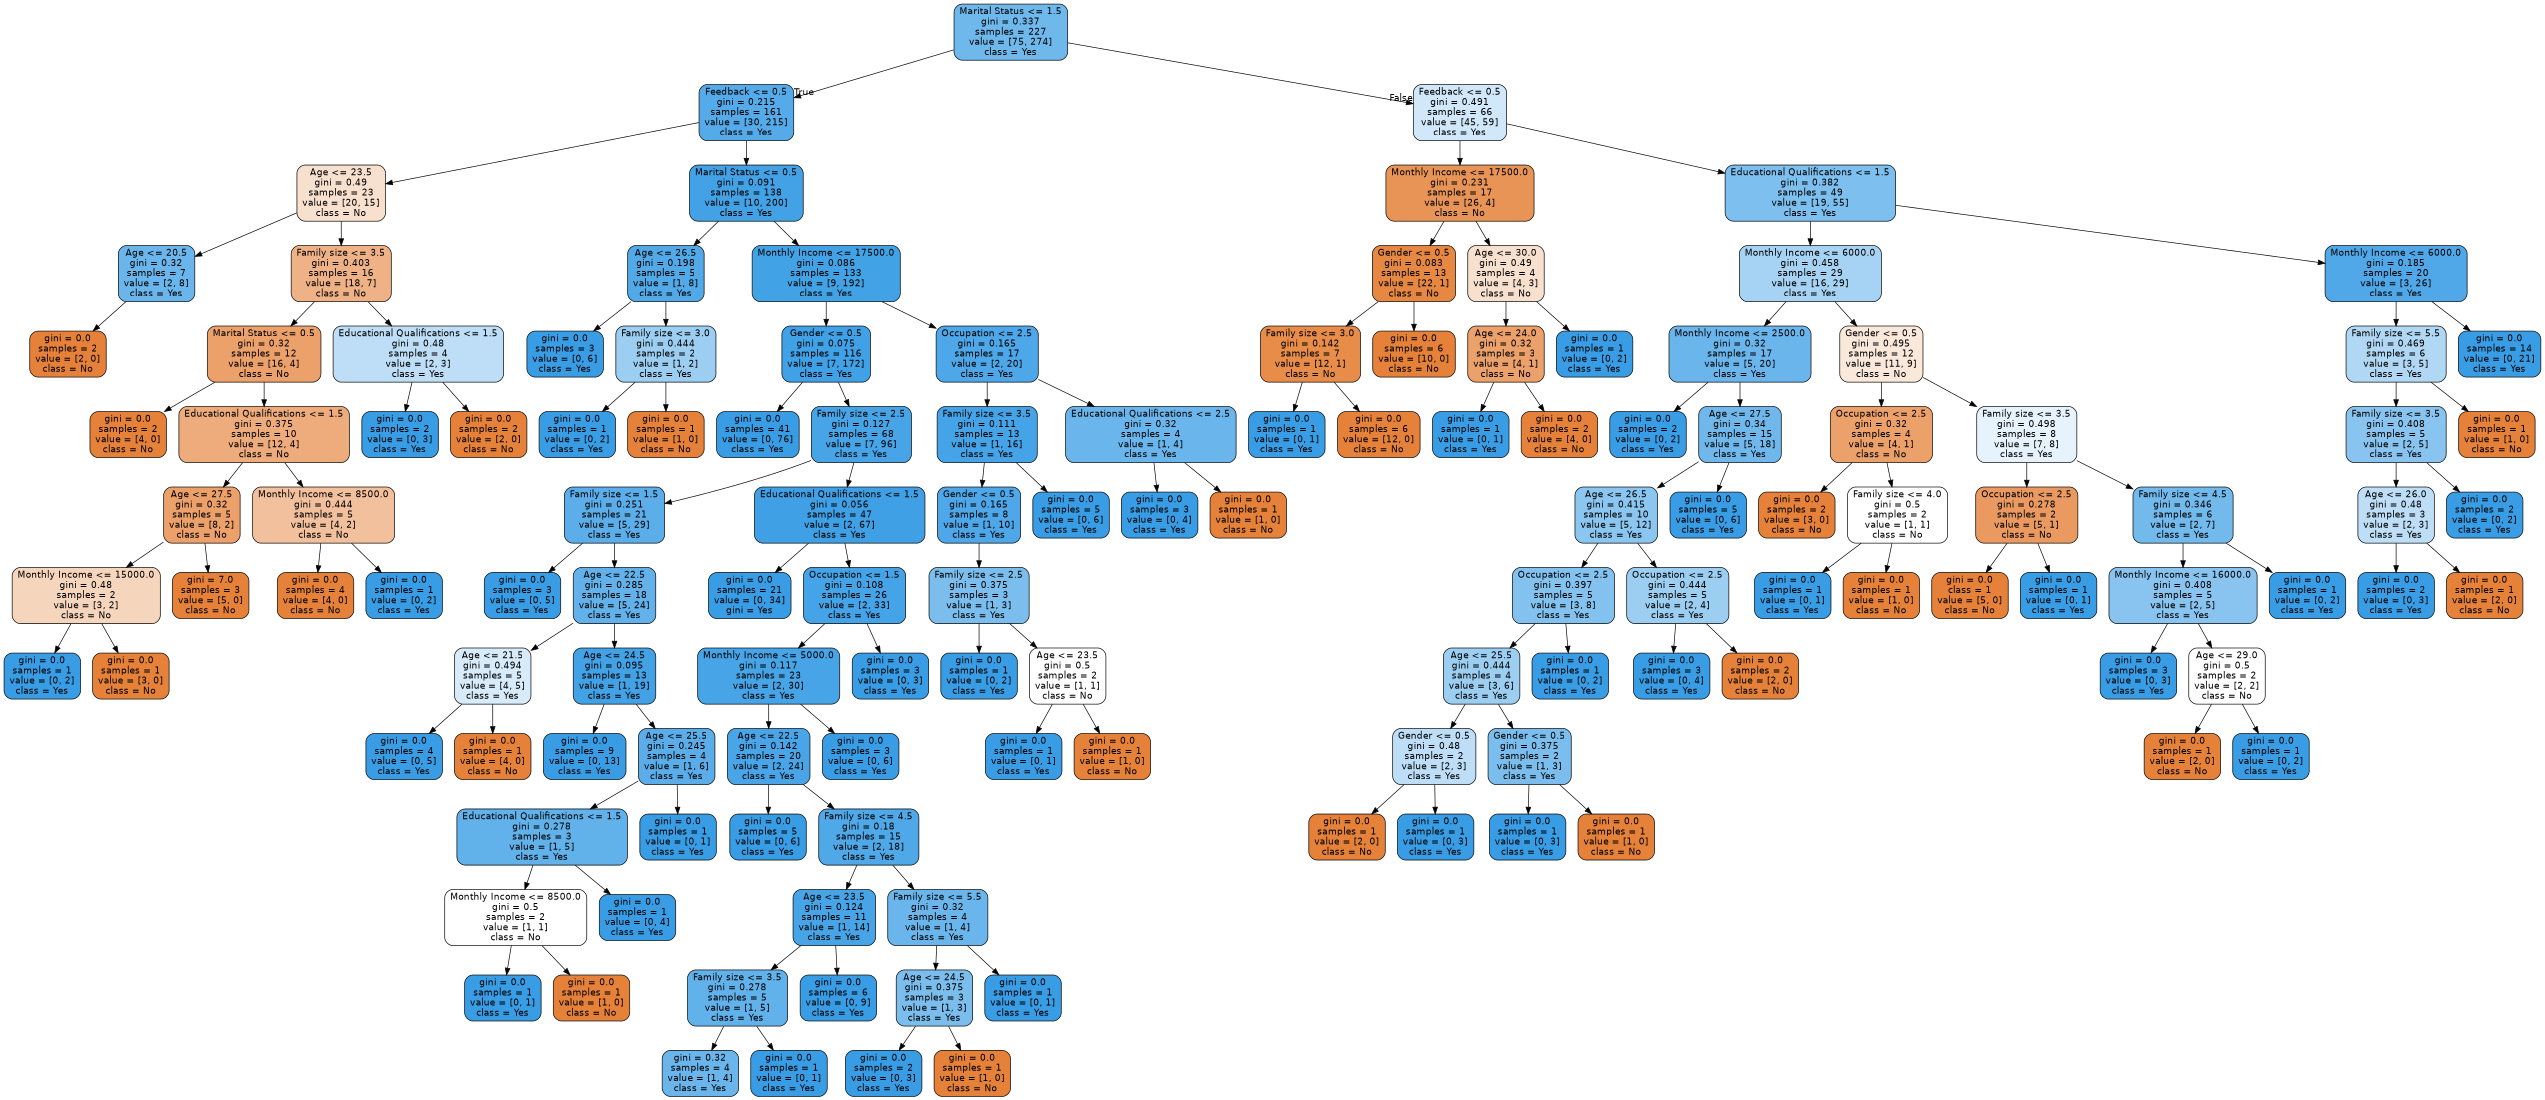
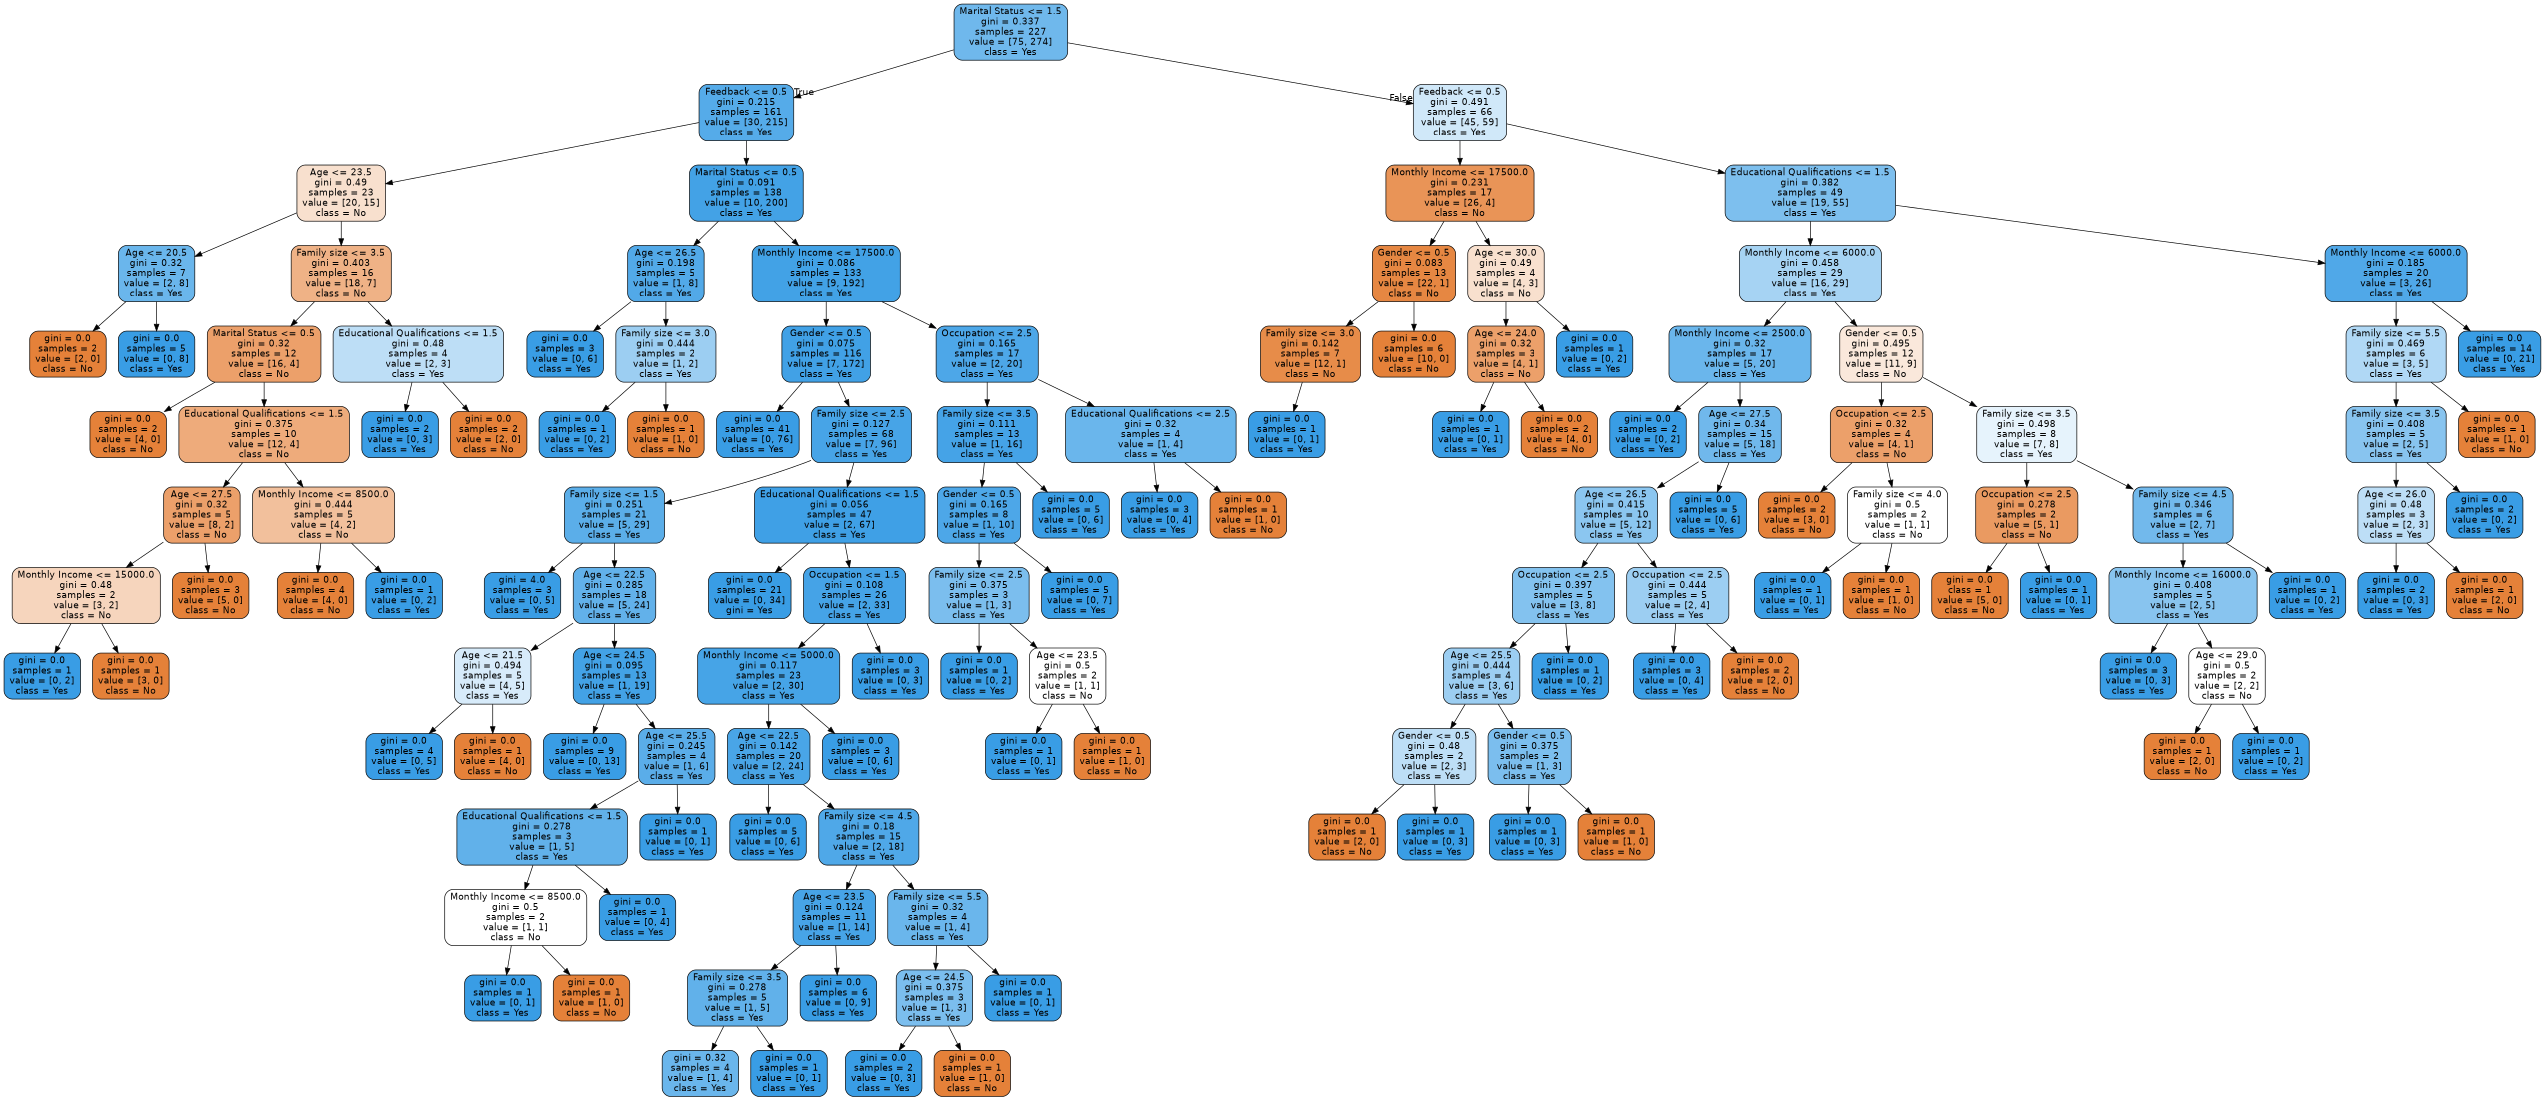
none -> (157, 354)
(1379, 435) -> none
(211, 596) -> (211, 596)
(523, 596) -> (523, 596)
none -> (1080, 596)
